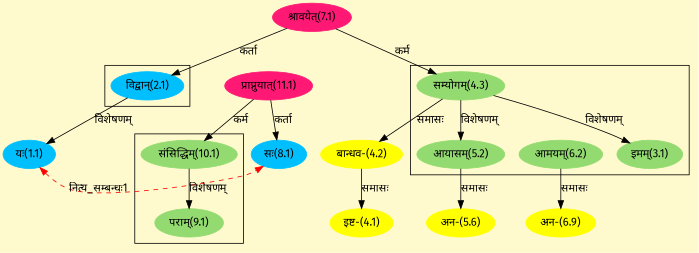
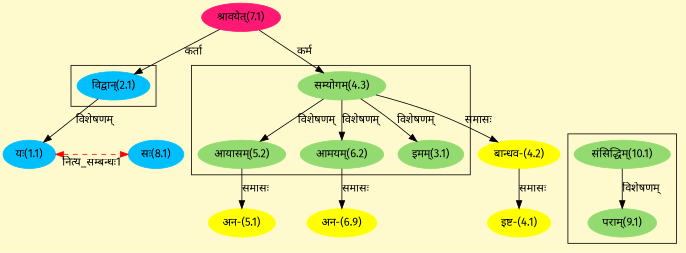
(269, 86) -> none
none -> (342, 116)
(461, 223) -> (242, 223)
